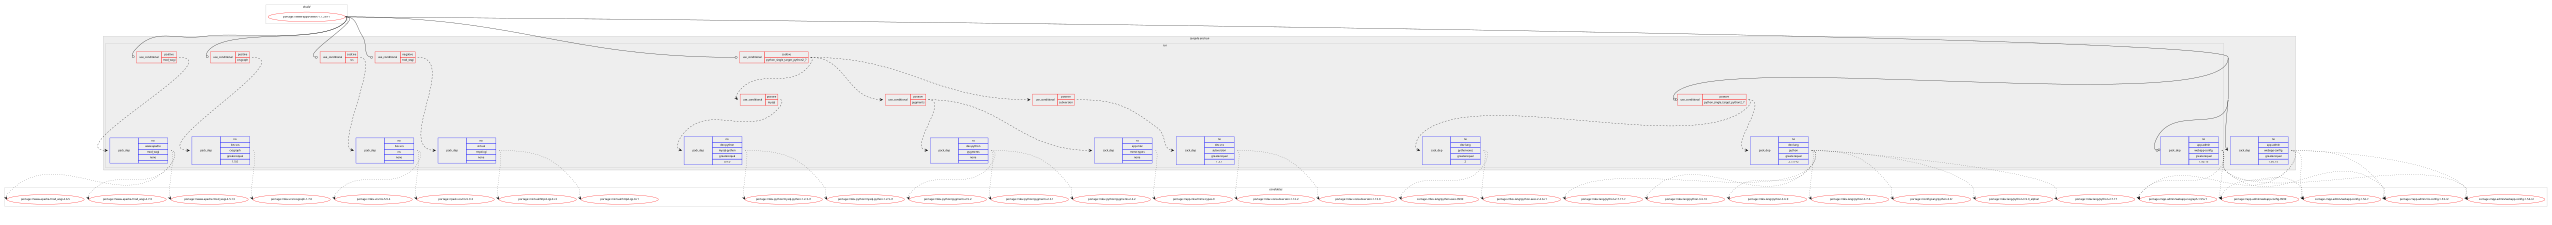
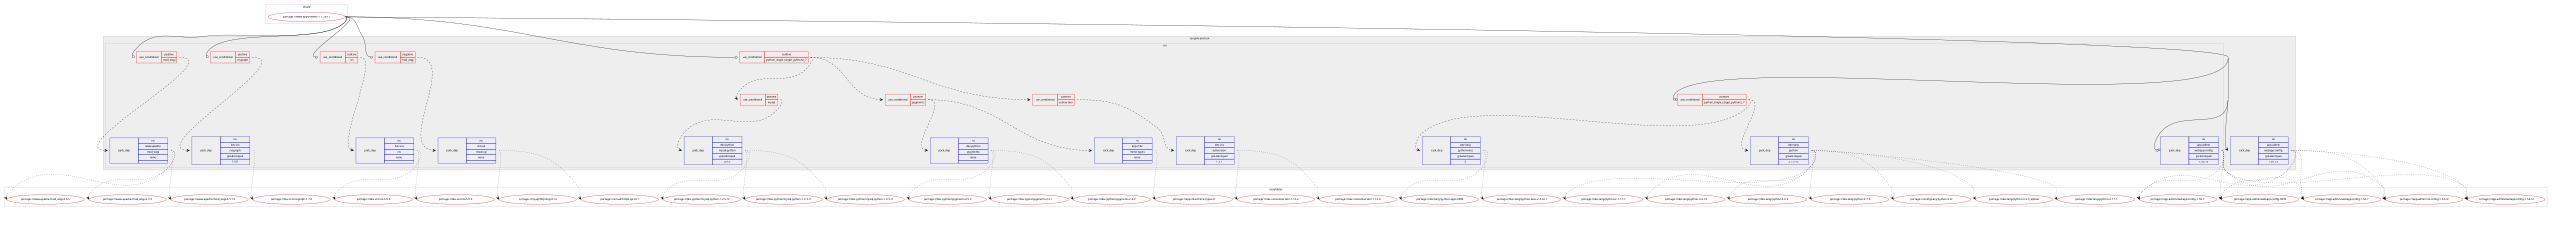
(456, 199) -> (456, 199)
(538, 199) -> (538, 199)
none -> (702, 199)
(1030, 199) -> (1030, 199)
(1440, 199) -> (1440, 199)
(2178, 199) -> (2178, 199)
